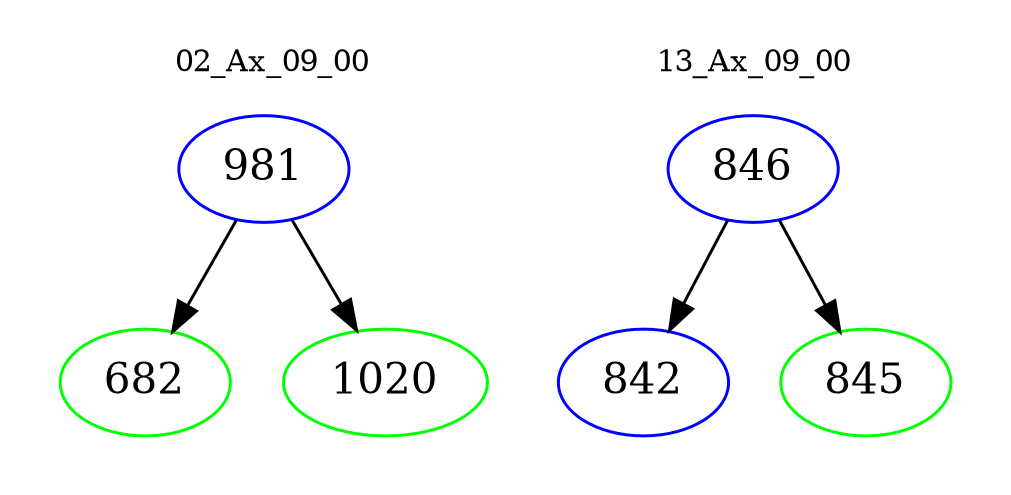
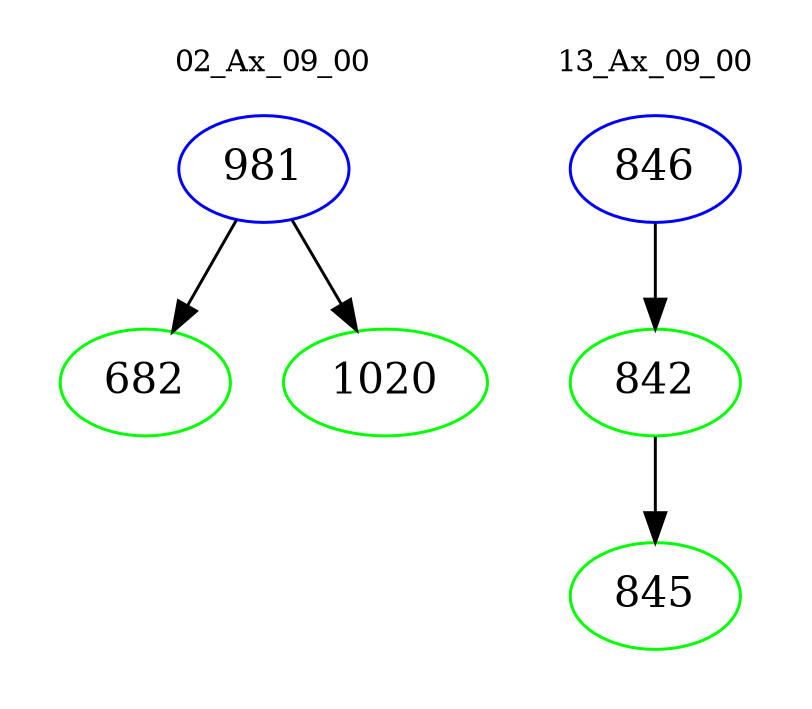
(802, 262) -> (655, 475)
(643, 383) -> (655, 383)
